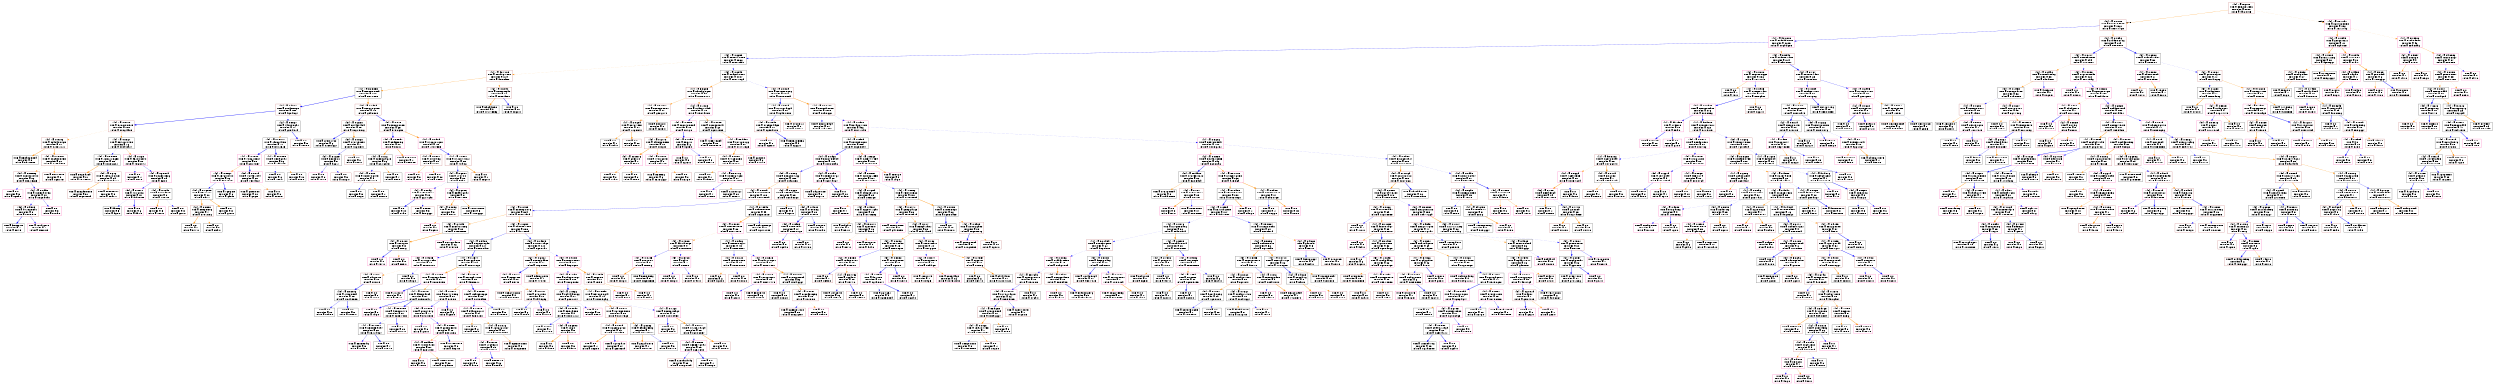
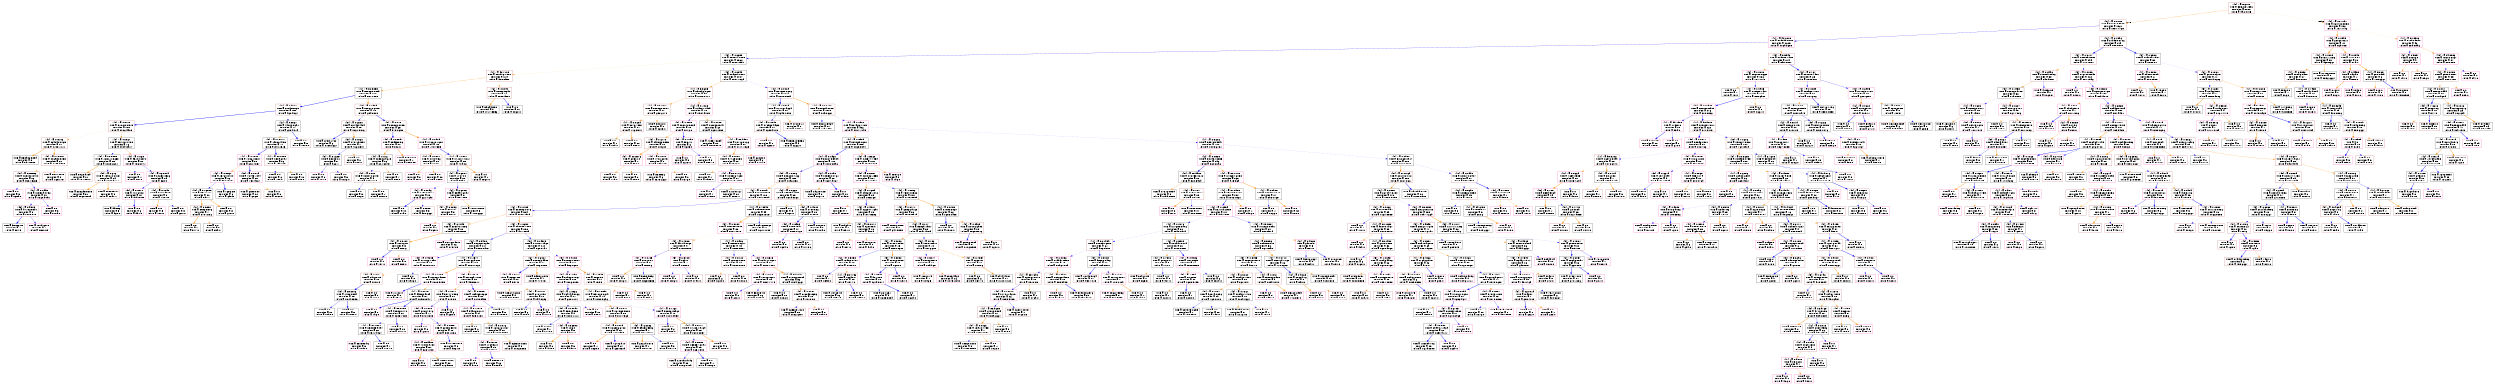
(1893, 118) -> (1893, 118)
